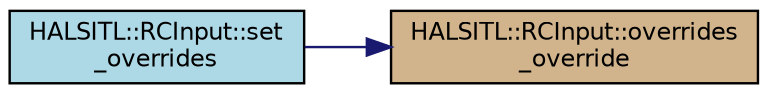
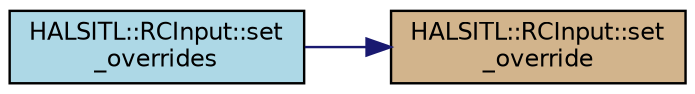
(575, 47) -> (538, 47)
